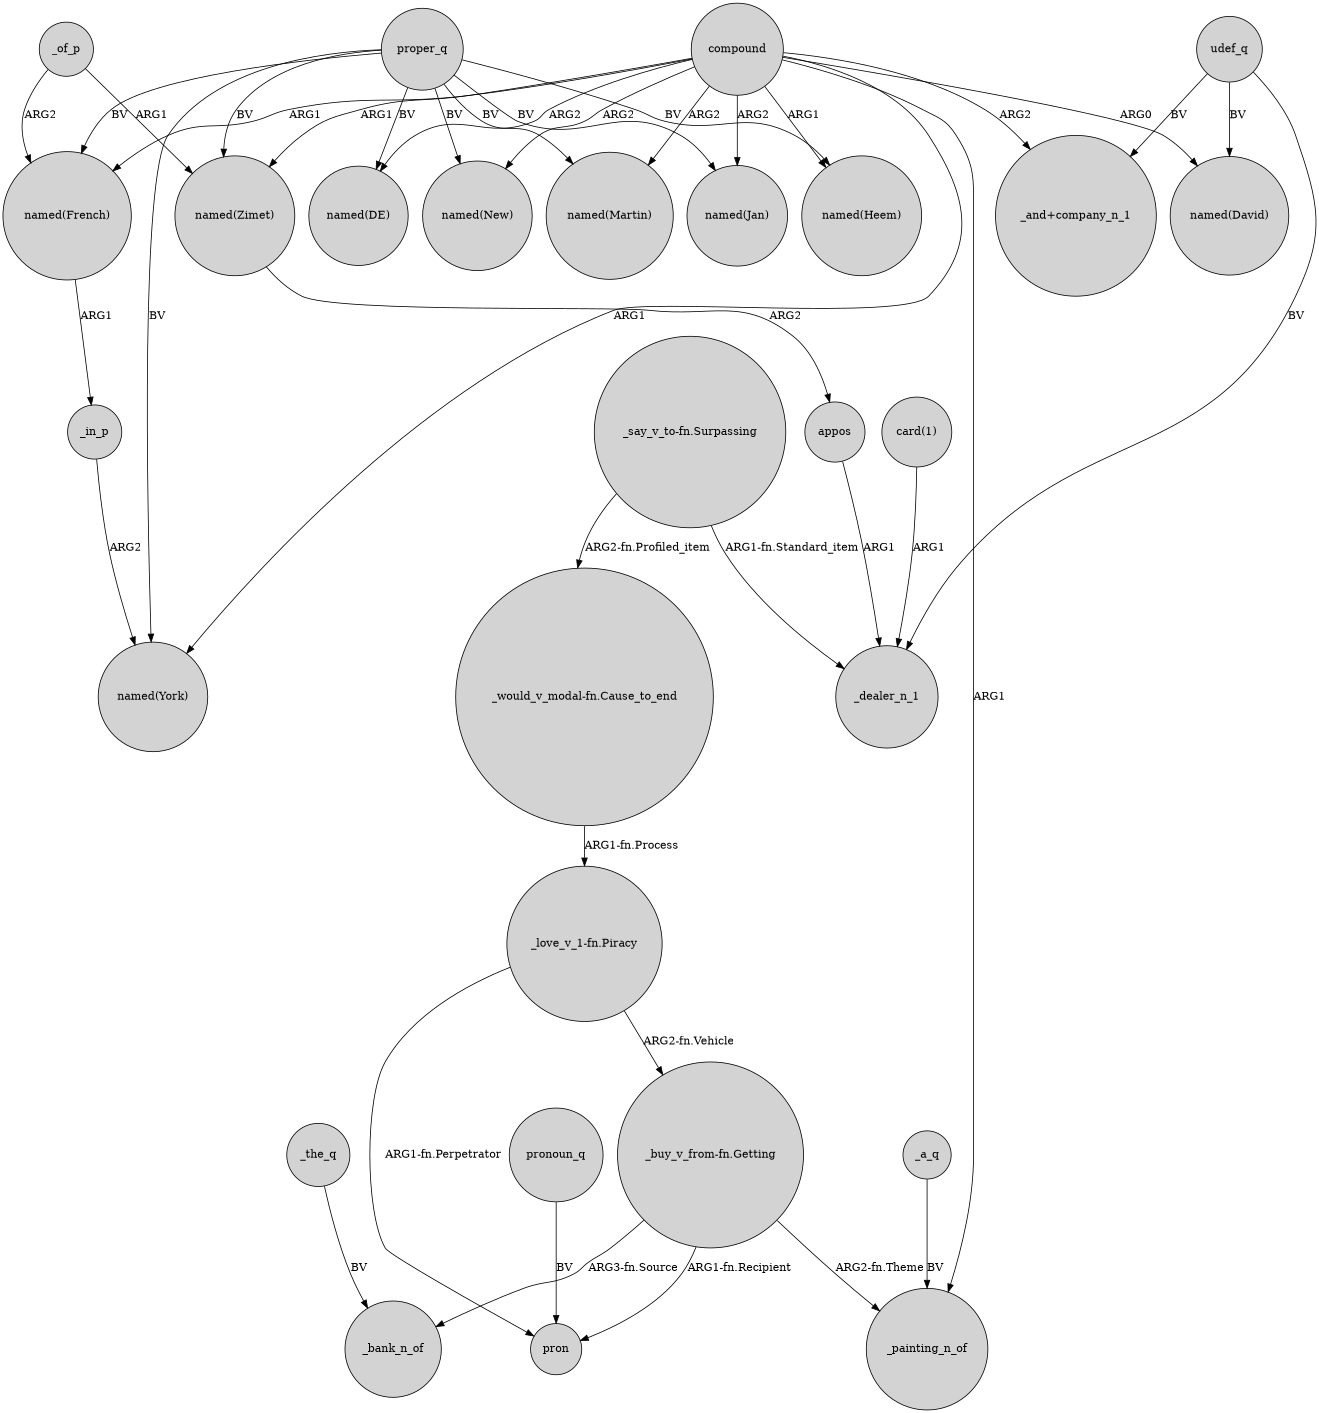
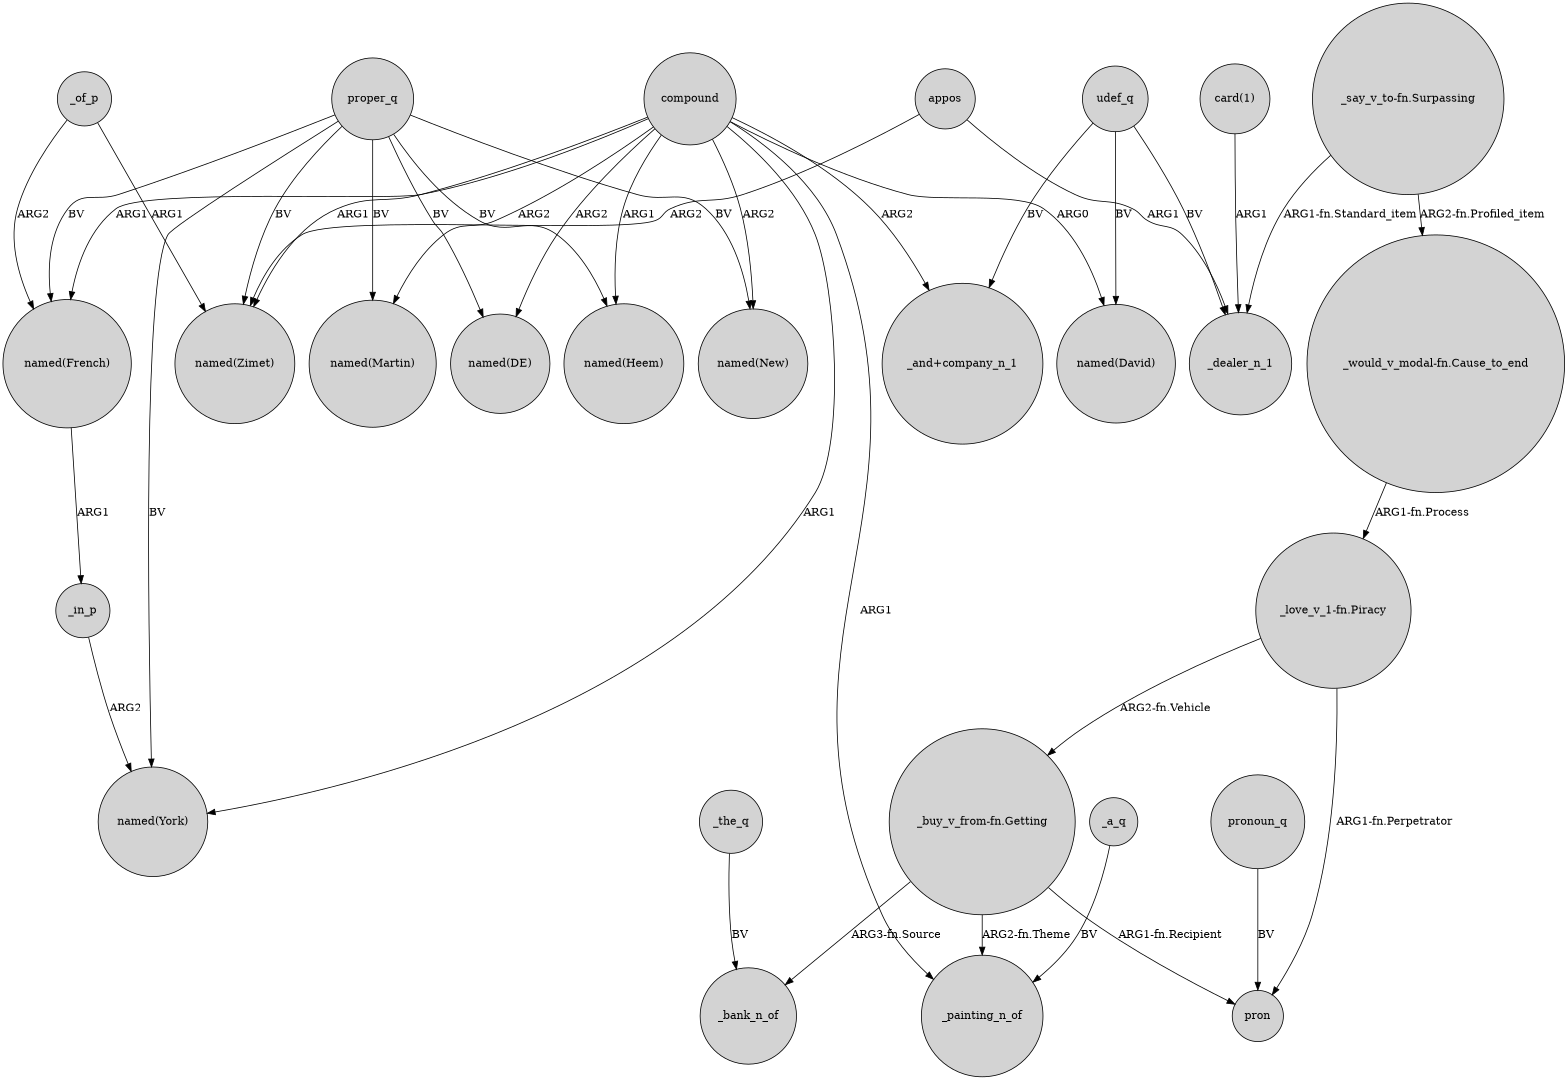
(737, 216) -> none
(561, 309) -> (582, 226)
